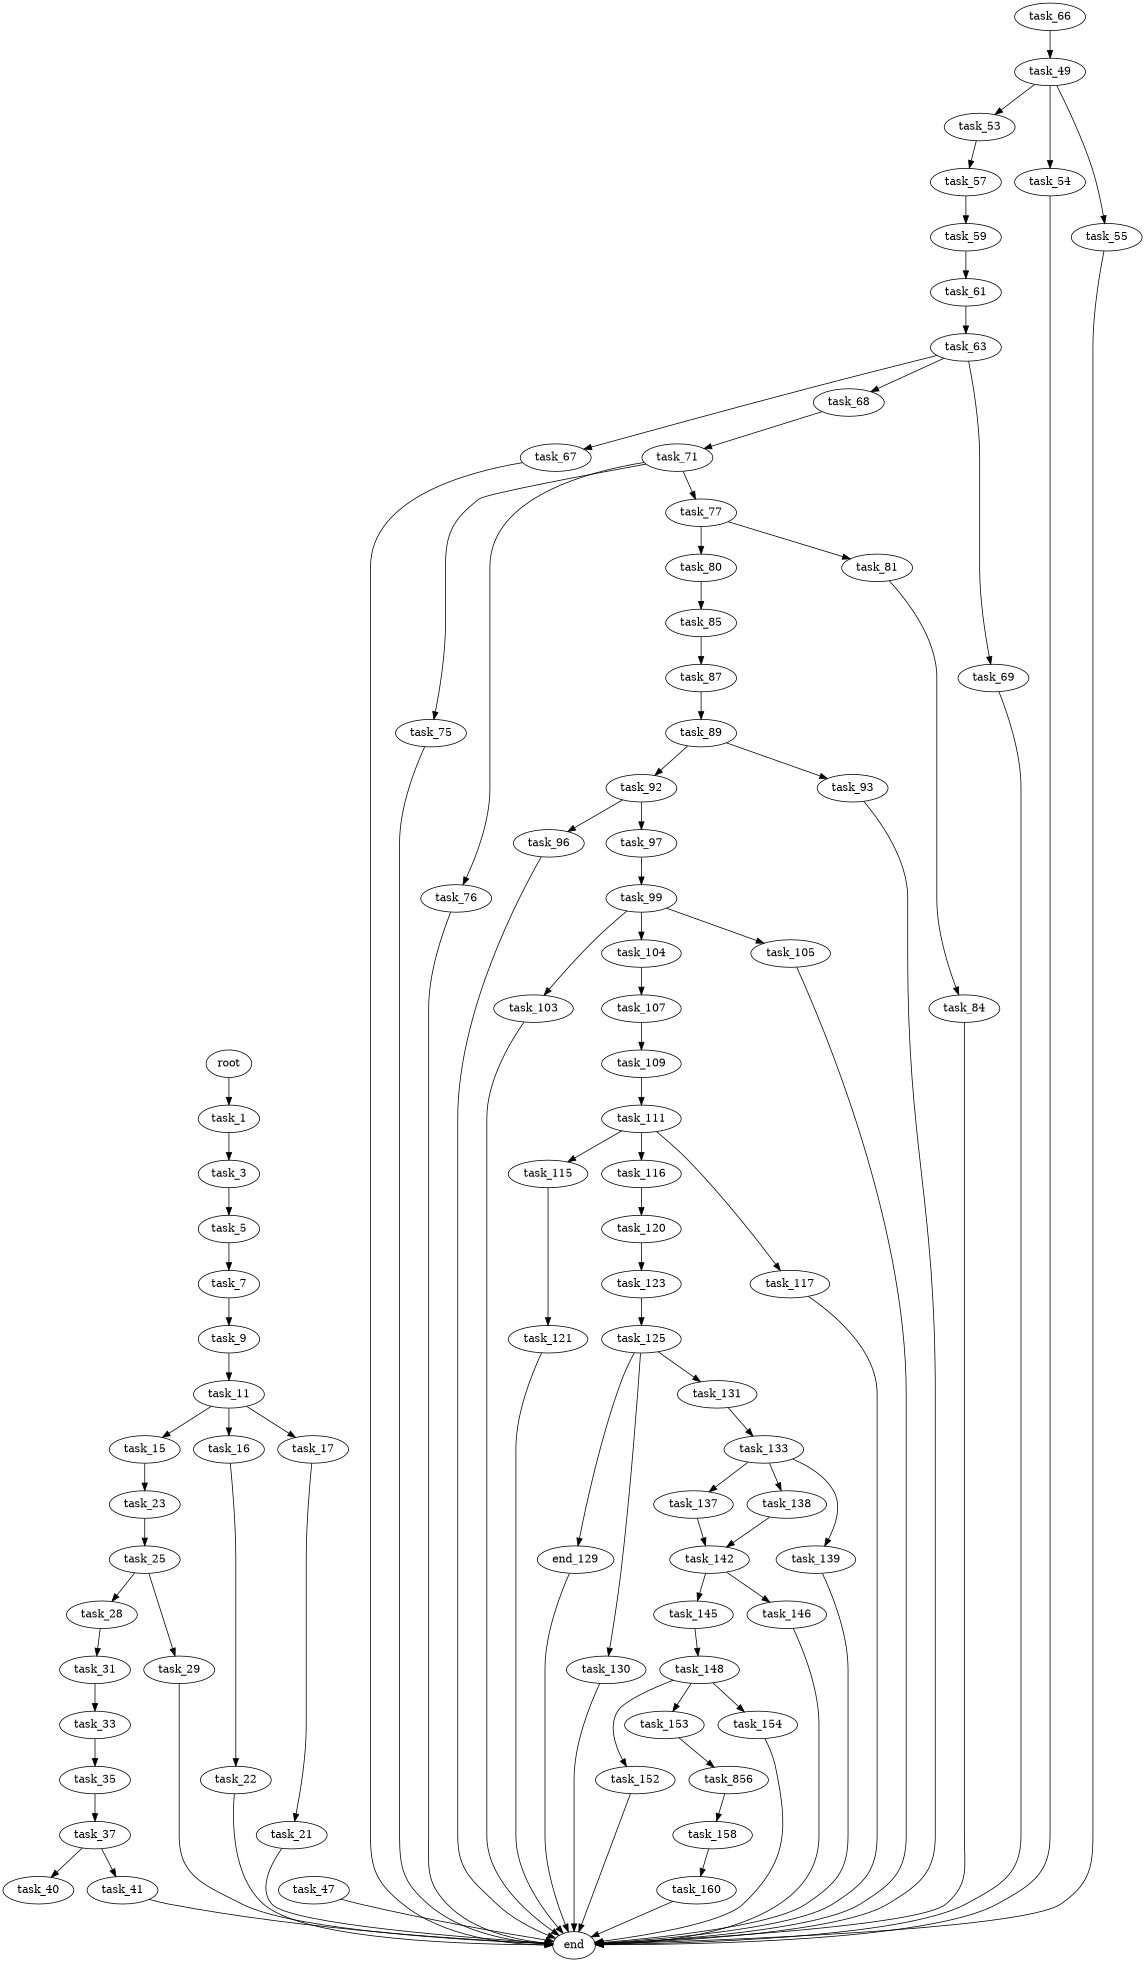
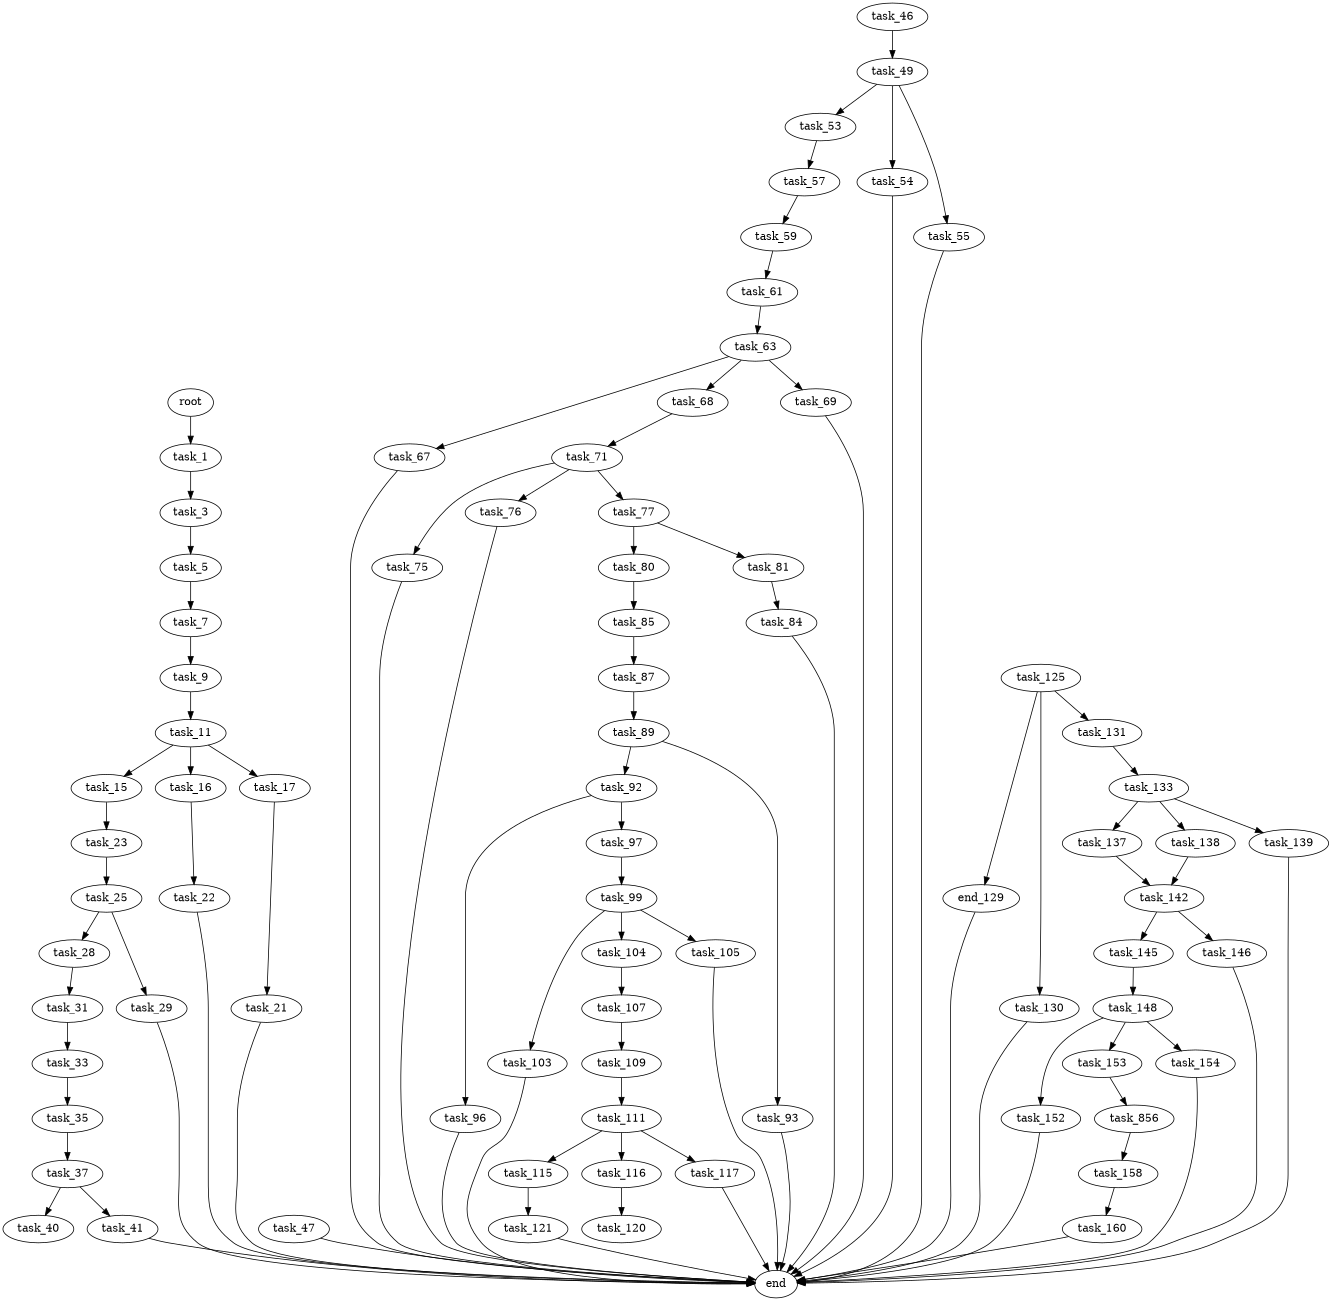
(1050, 17) -> (892, 17)
(641, 1284) -> none
